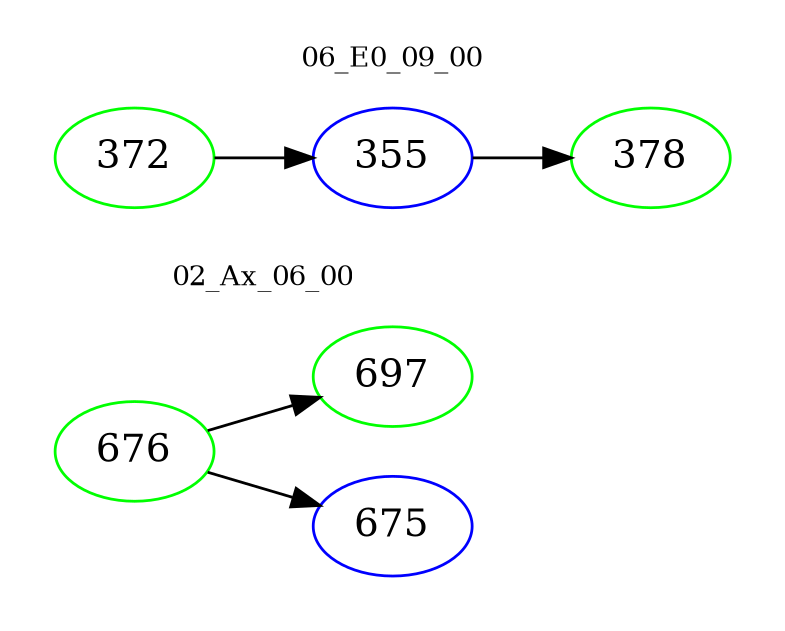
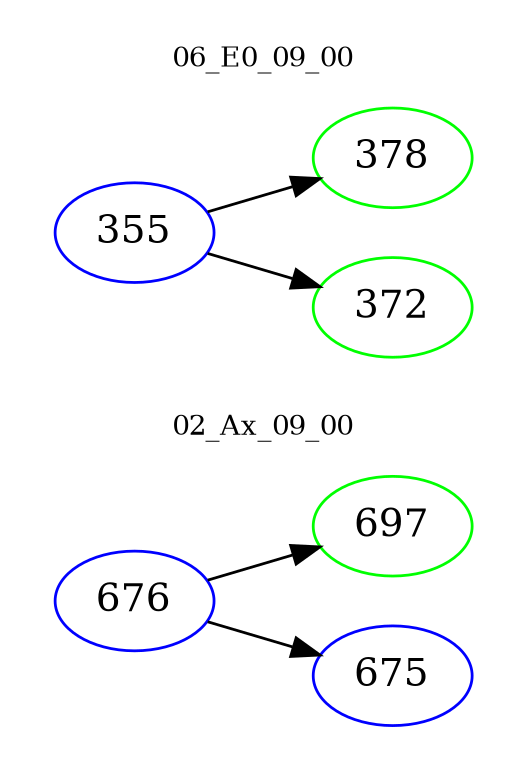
(250, 158) -> (250, 266)
(264, 278) -> (264, 428)
(135, 451) -> (135, 601)
